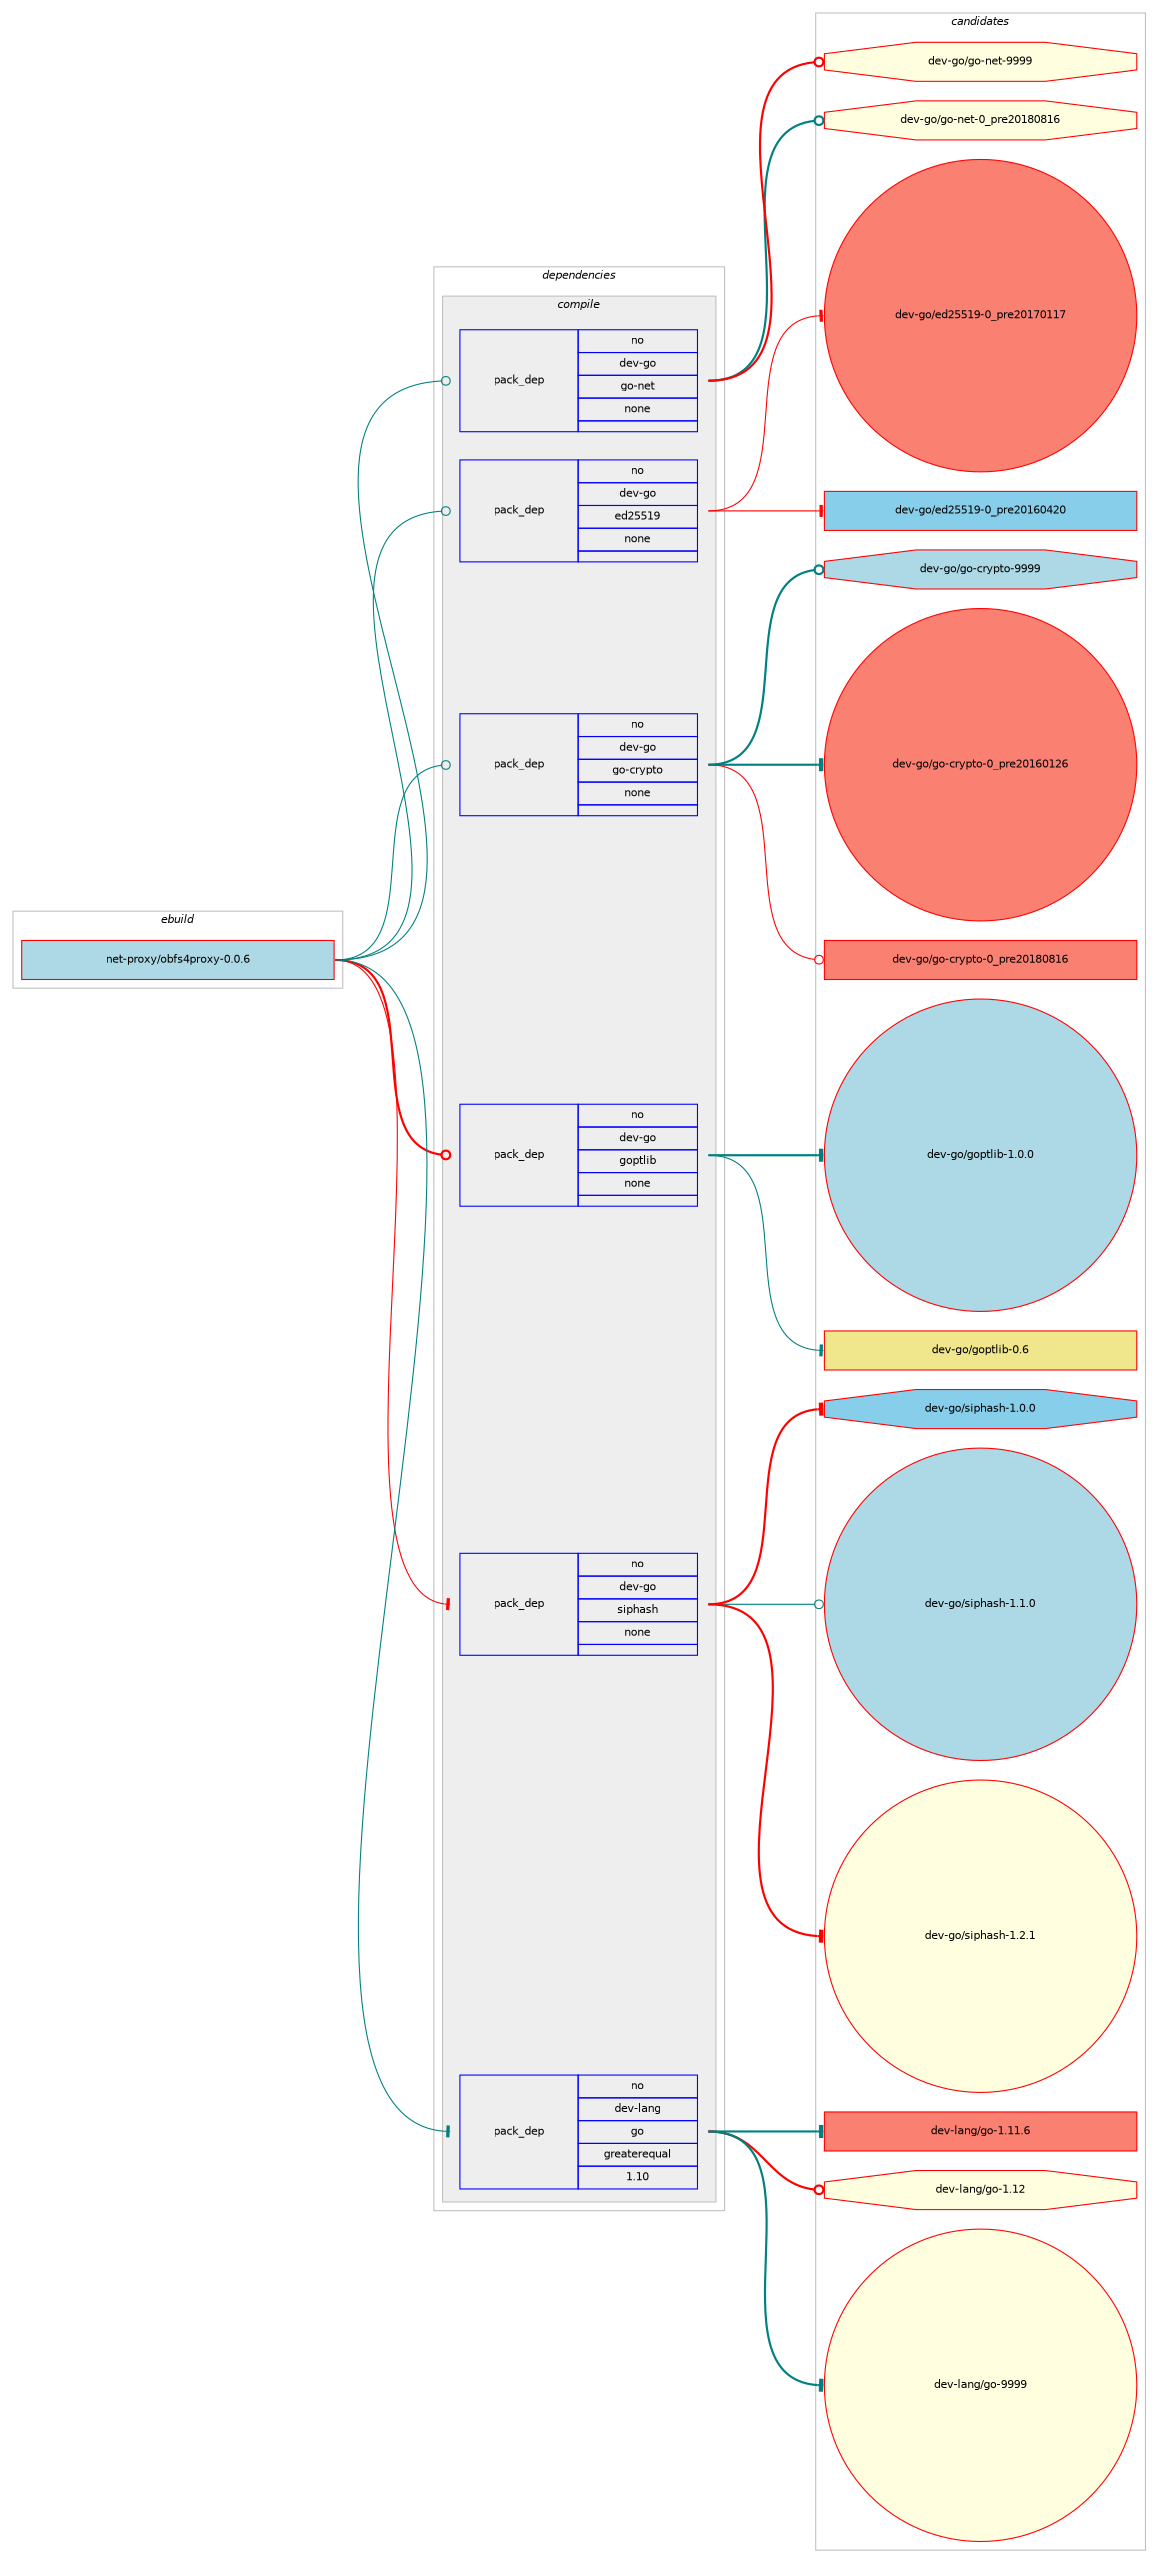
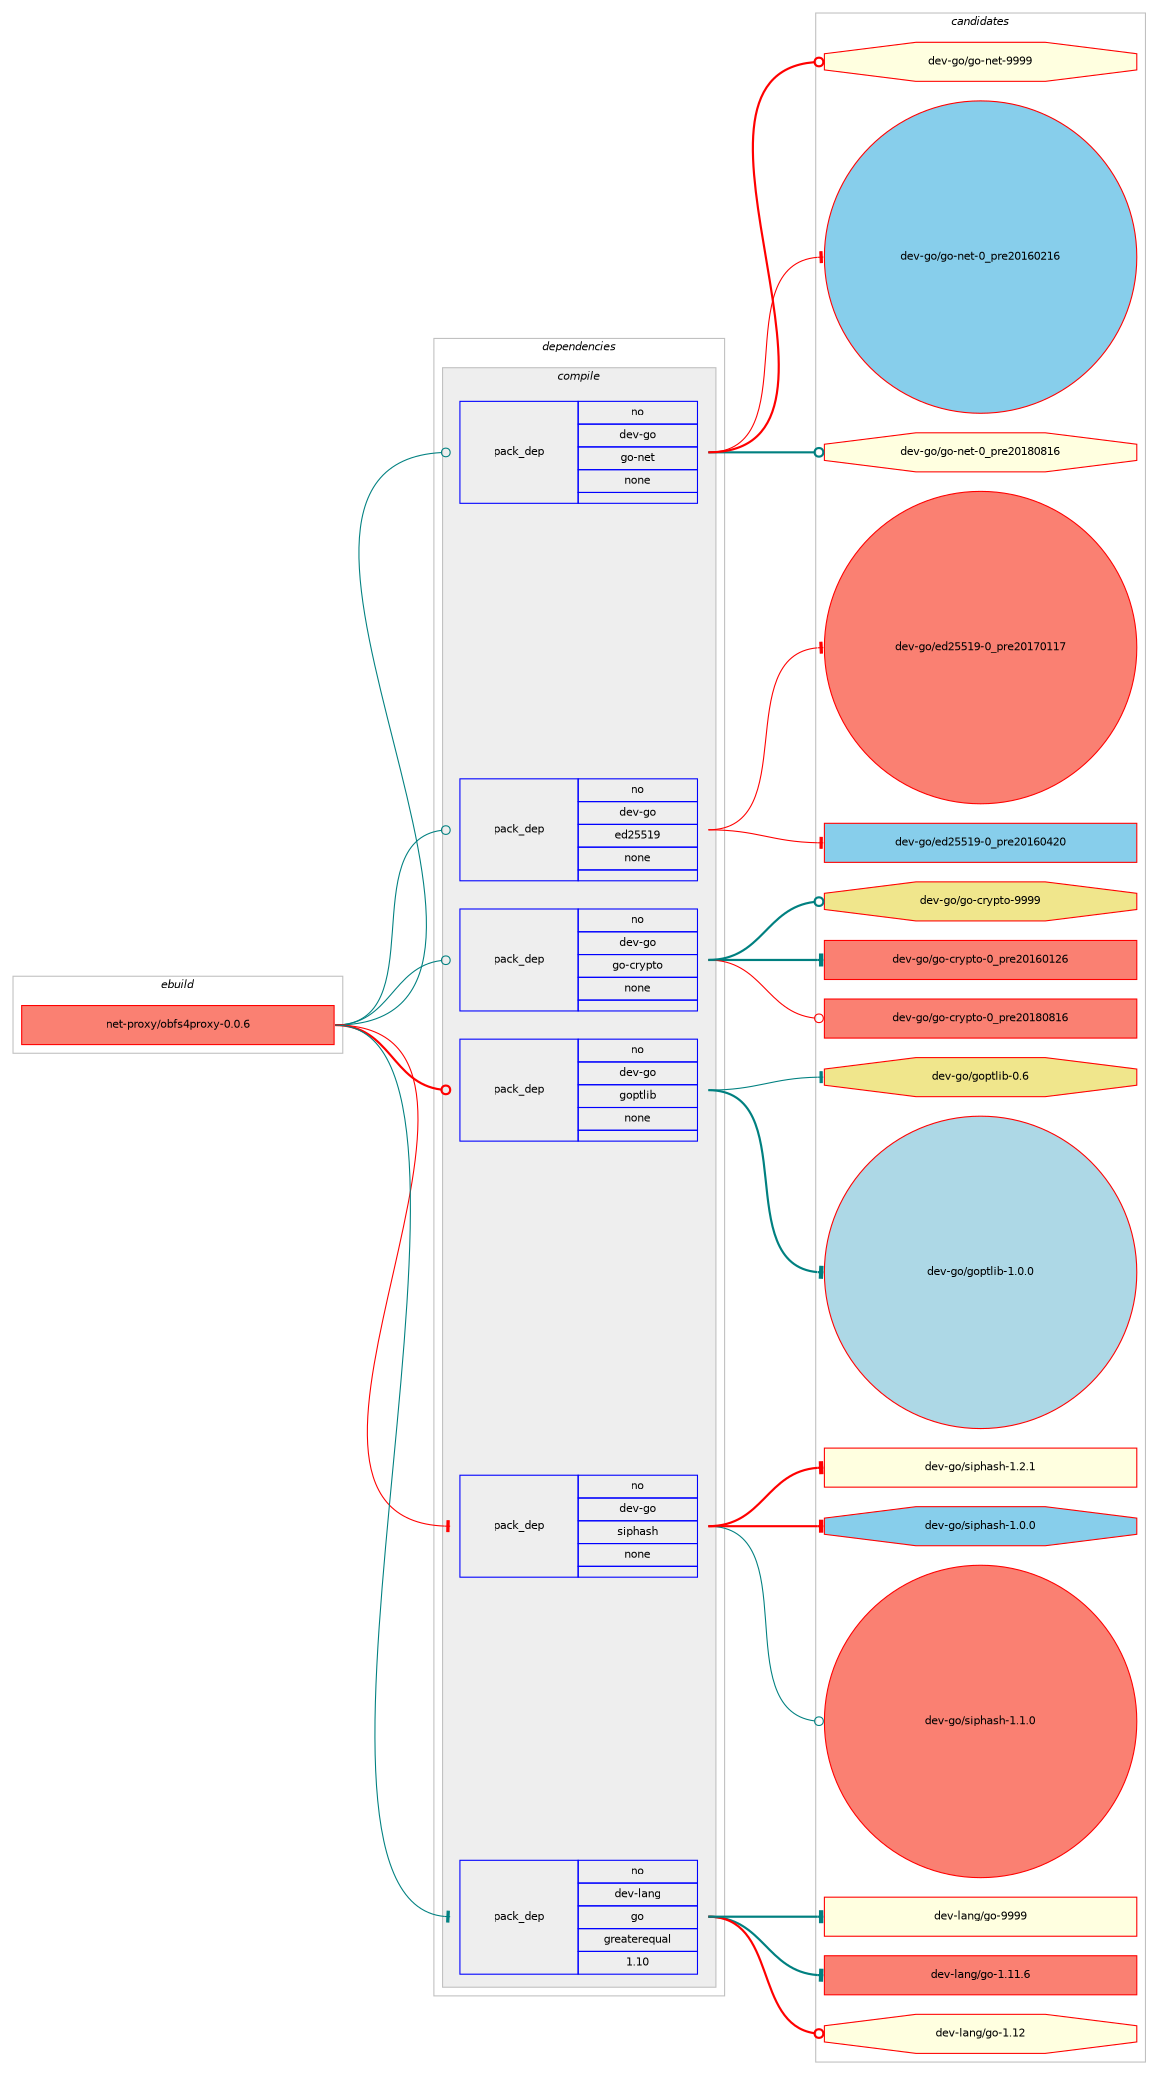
none -> (981, 257)
(981, 569) -> (981, 901)
(981, 765) -> (981, 960)
(178, 960) -> (178, 1025)
(981, 1350) -> (981, 1077)
(981, 1604) -> (981, 1721)
(981, 1936) -> (981, 1468)
(981, 2385) -> (981, 1917)
